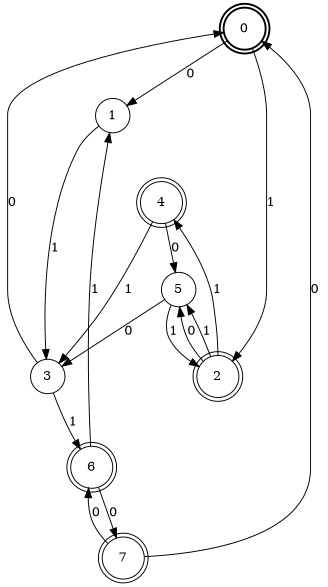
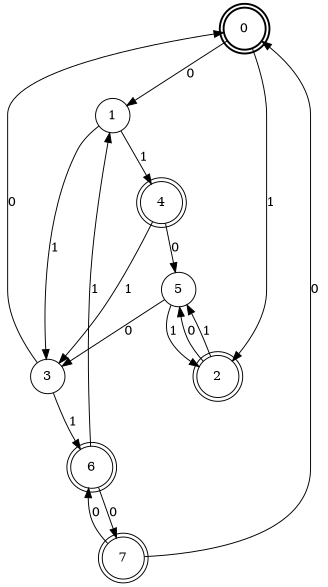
(210, 288) -> (134, 153)
